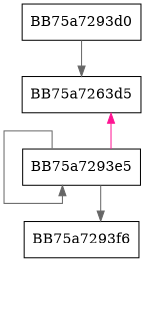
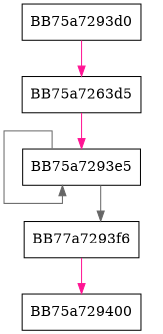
(82, 53) -> (82, 53)
(111, 136) -> (82, 126)
(82, 240) -> (82, 240)
none -> (82, 312)
